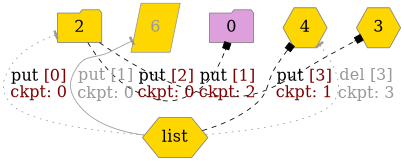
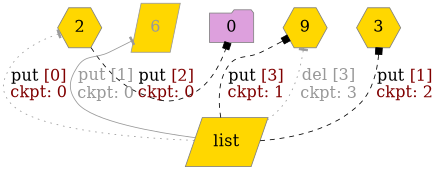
(80, 28) -> (80, 28)
(305, 28) -> (305, 28)
(227, 96) -> (337, 120)
(175, 138) -> (227, 142)
